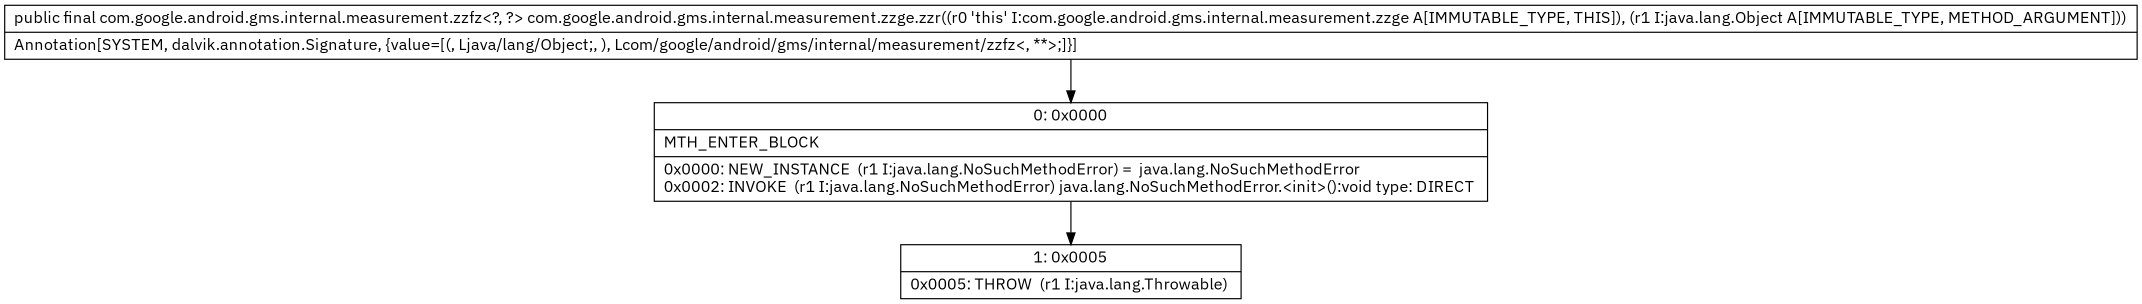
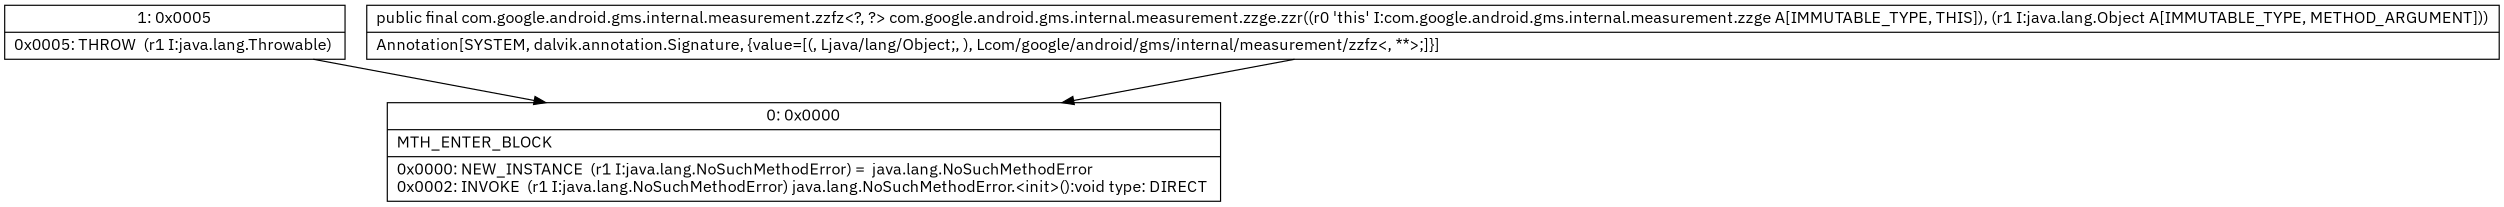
(1071, 217) -> (424, 80)
